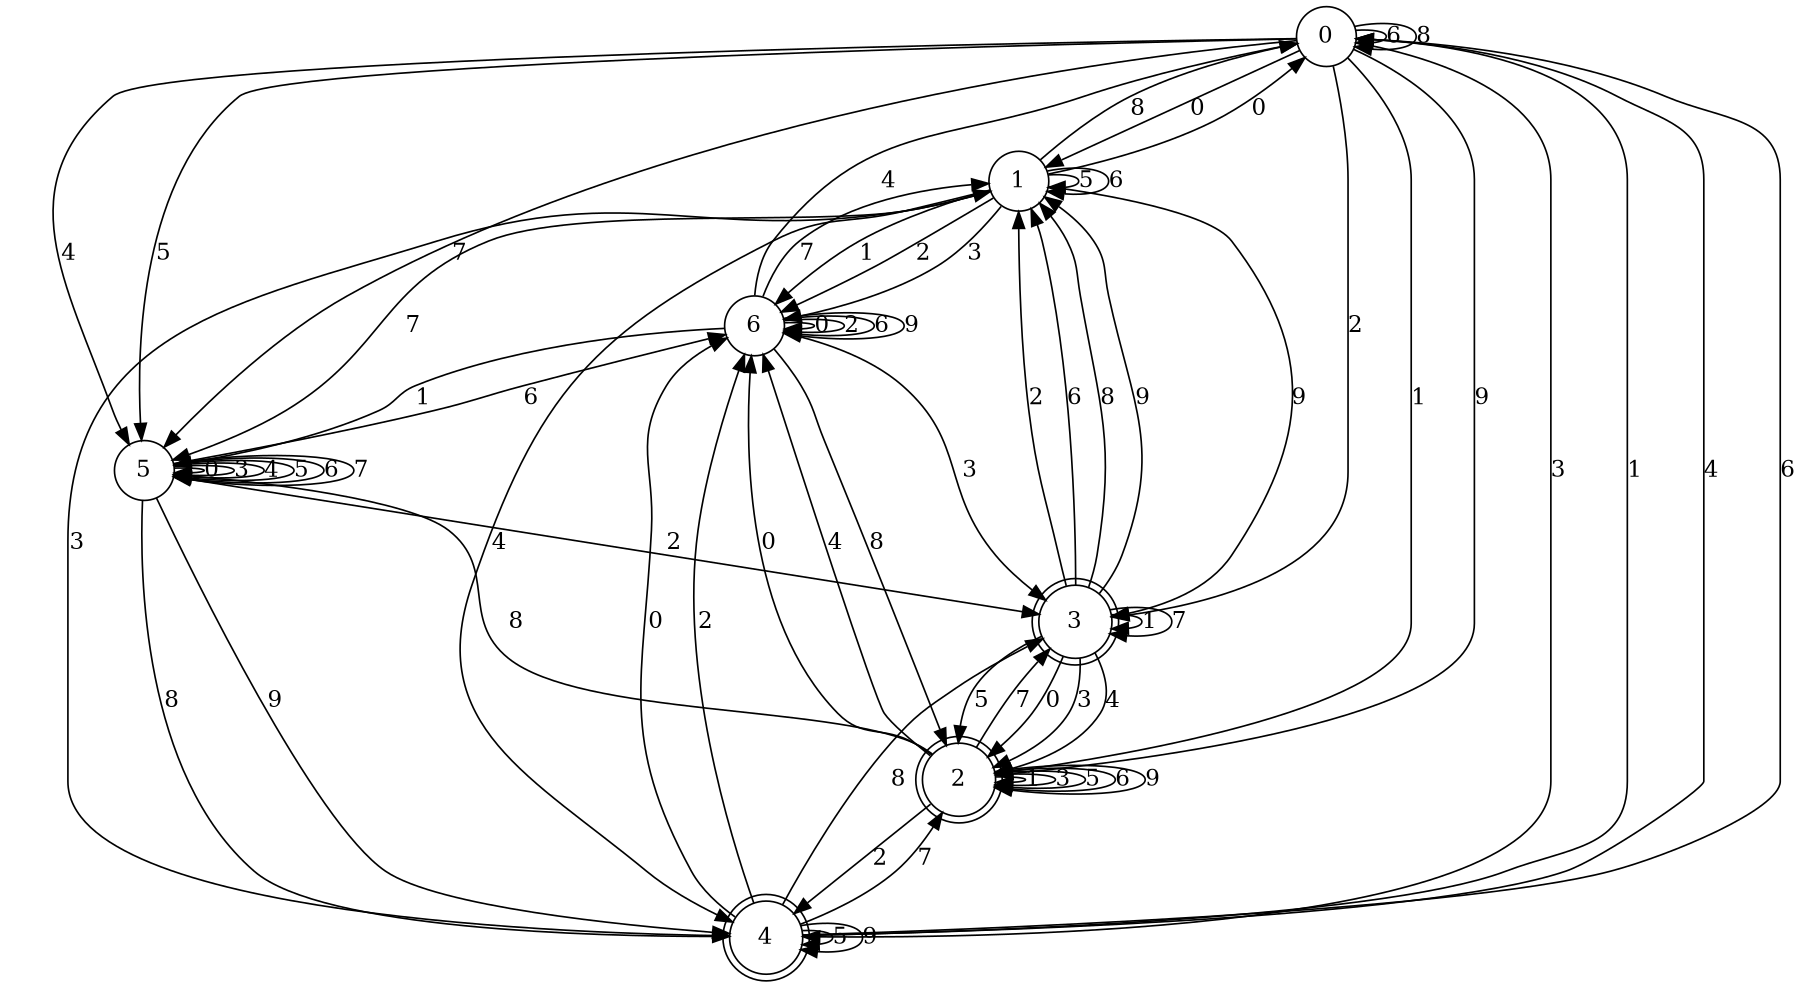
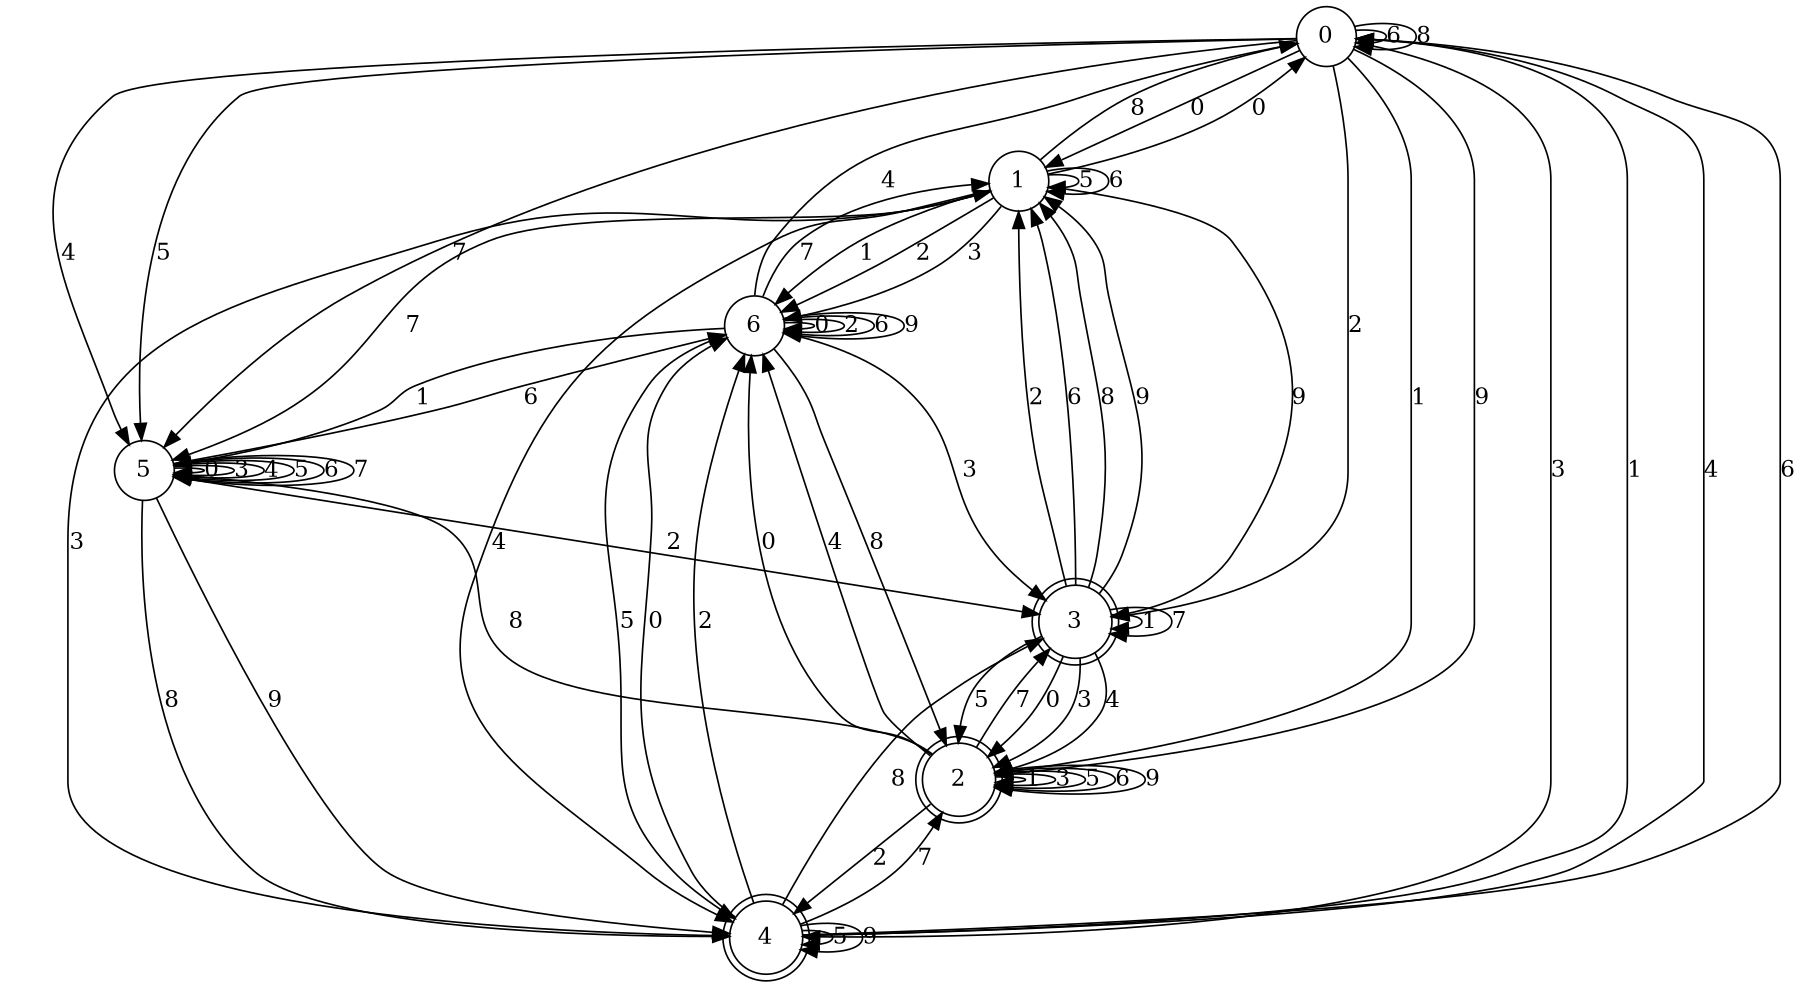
none -> (616, 614)
